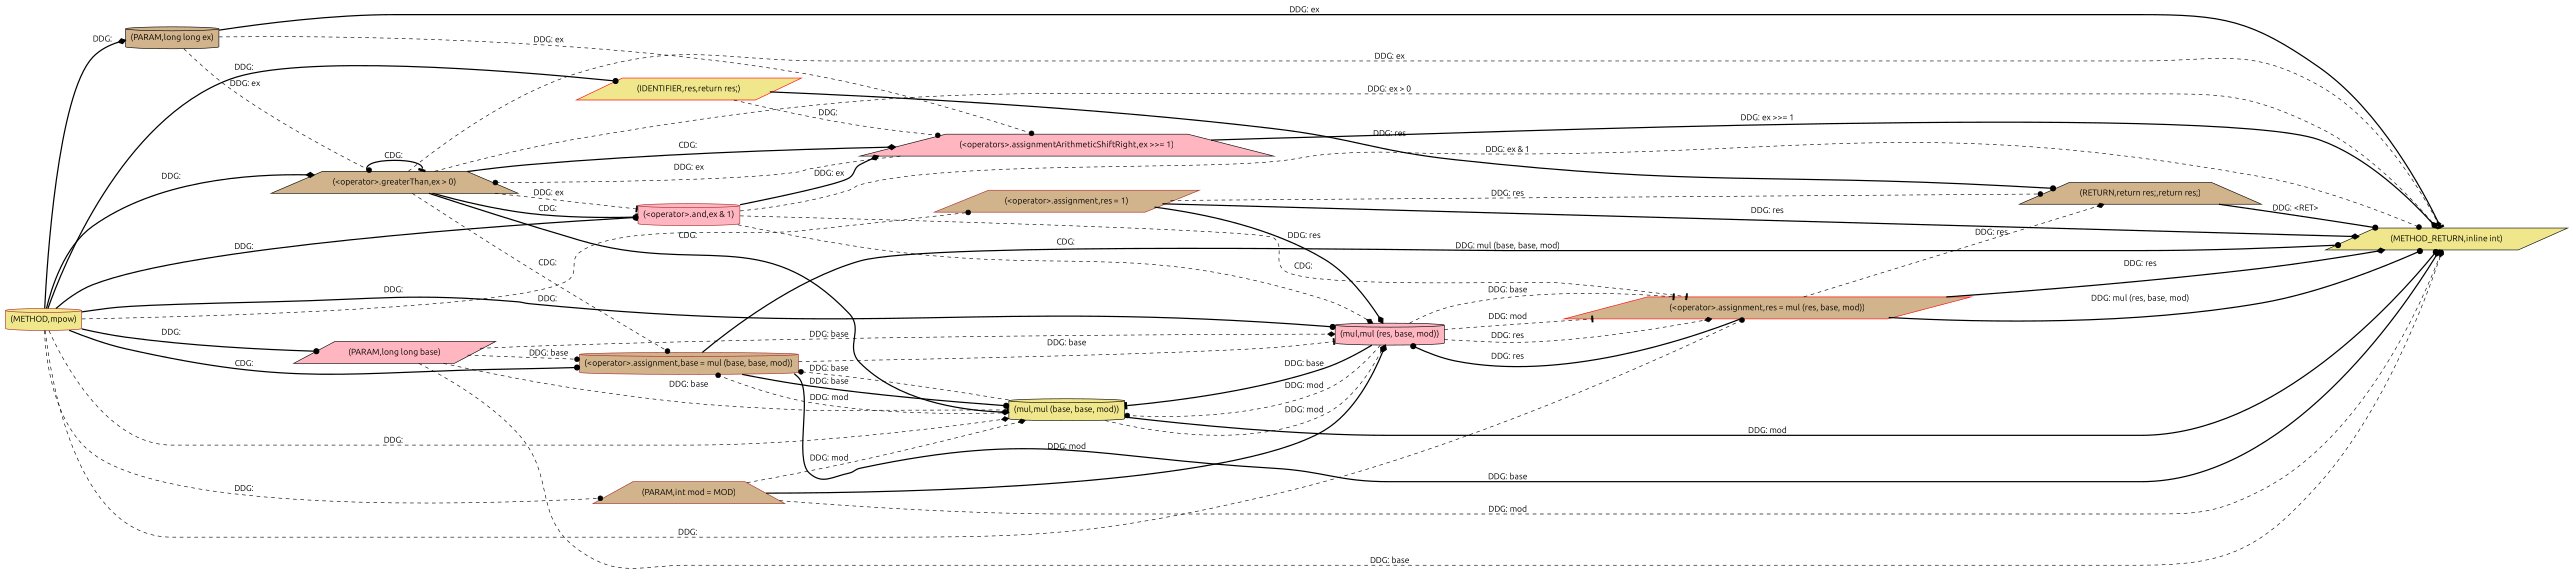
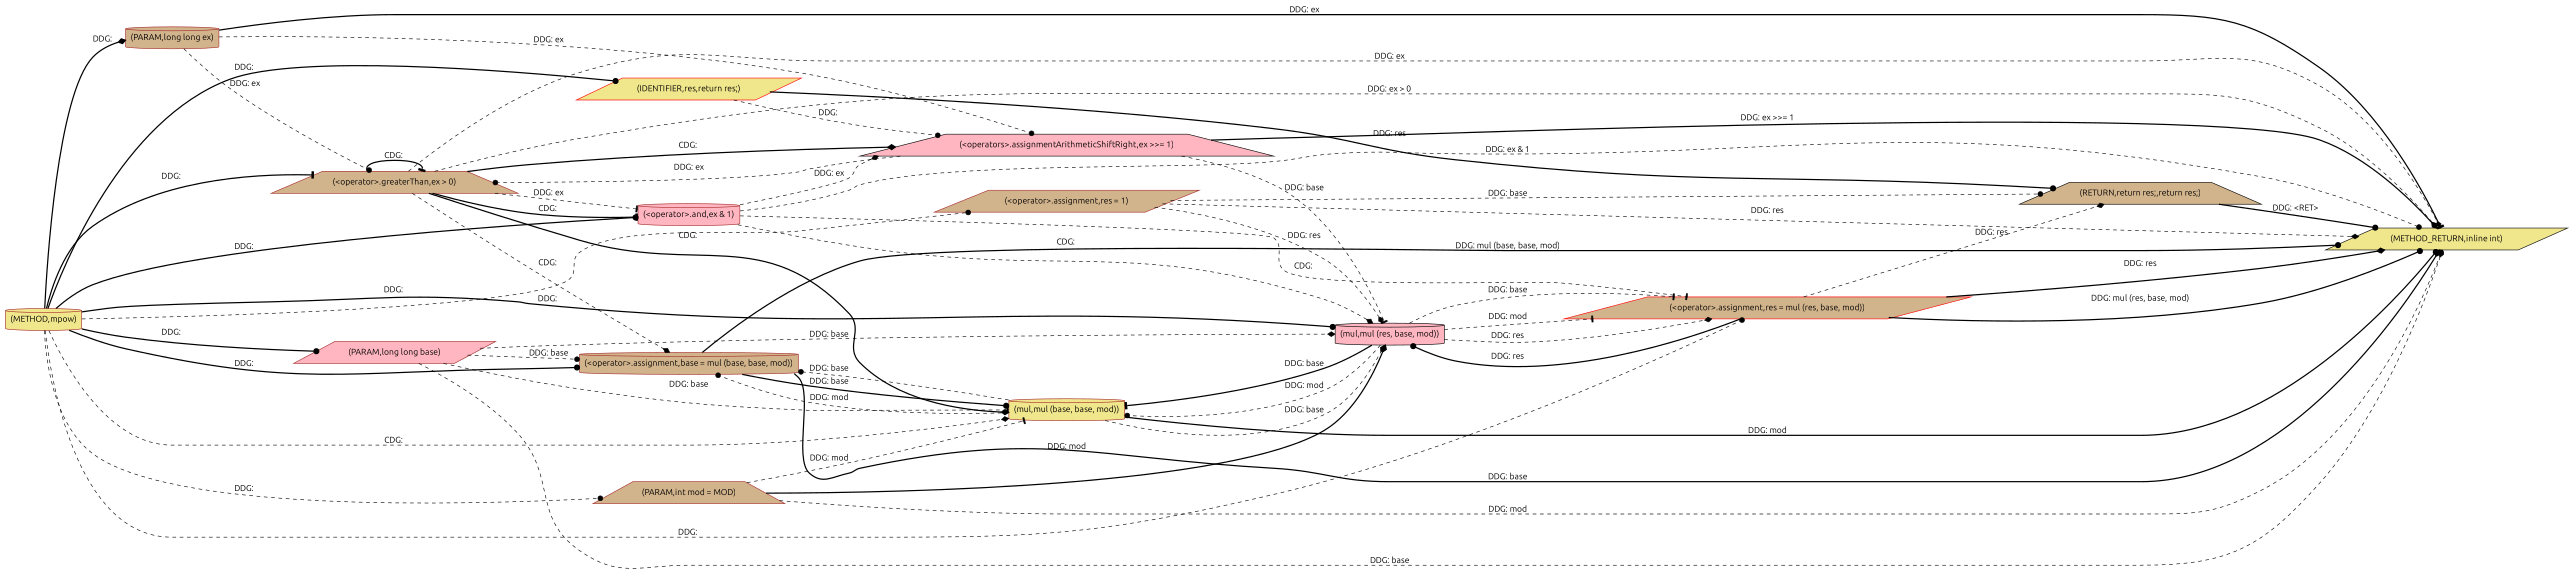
(172, 38) -> (172, 38)
(395, 182) -> (395, 182)
(810, 190) -> (810, 190)
(1508, 194) -> (1508, 194)
(151, 197) -> (151, 197)
(1757, 220) -> (1757, 220)
(1280, 238) -> (1280, 238)
(538, 273) -> (538, 273)
(395, 352) -> (395, 352)
(1065, 356) -> (1302, 203)
(245, 364) -> (245, 364)
(1067, 410) -> (1067, 410)
(1304, 410) -> (1304, 410)
(395, 441) -> (395, 441)
(885, 455) -> (885, 455)
